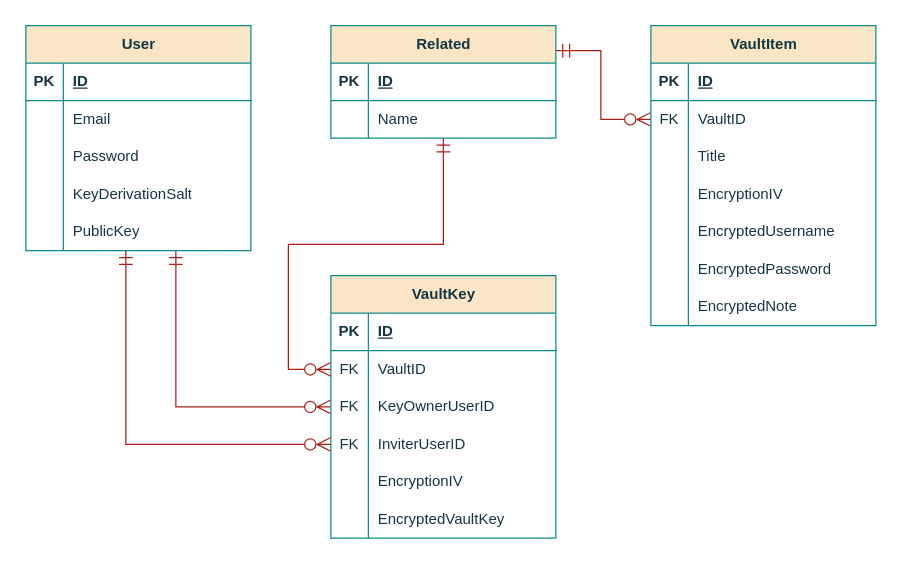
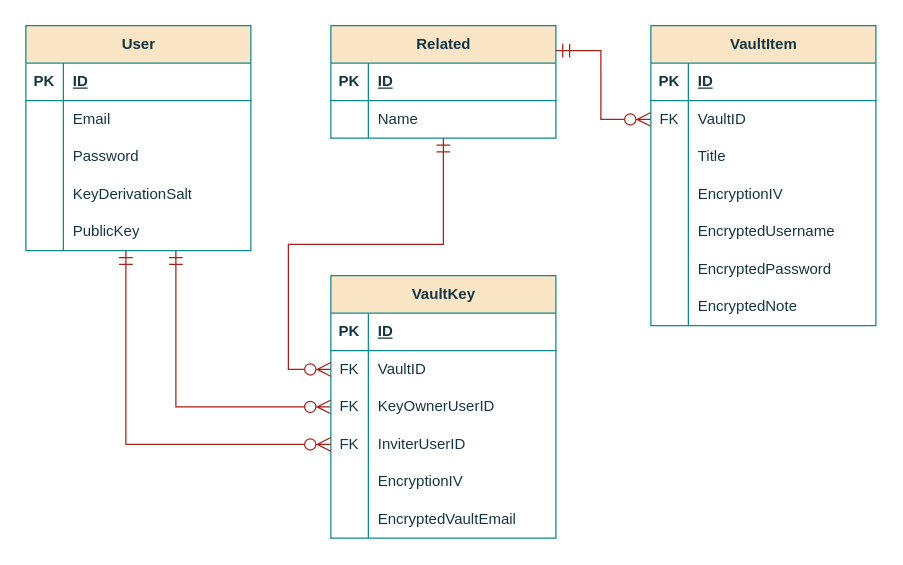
(448, 519) -> (452, 519)
